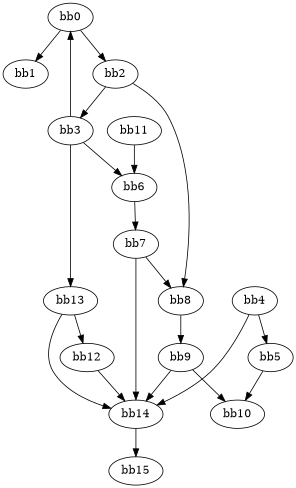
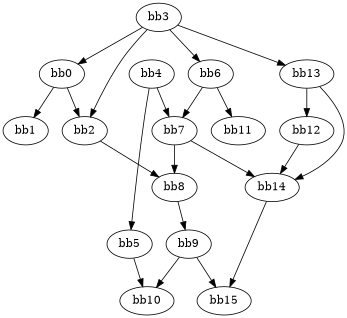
(95, 99) -> (117, 67)
(134, 155) -> (223, 99)
(216, 367) -> (161, 99)
(161, 383) -> (204, 269)
